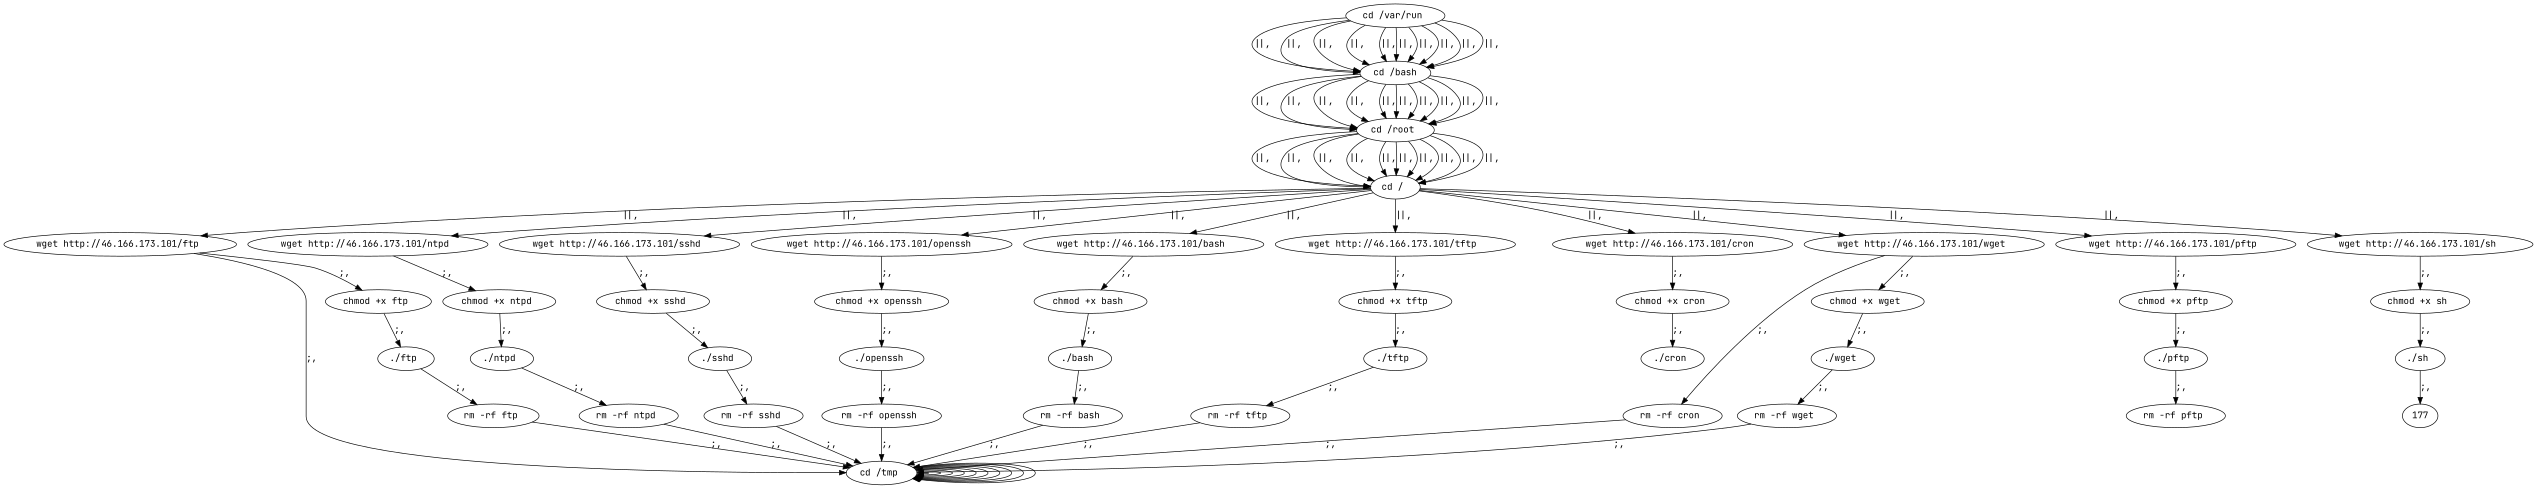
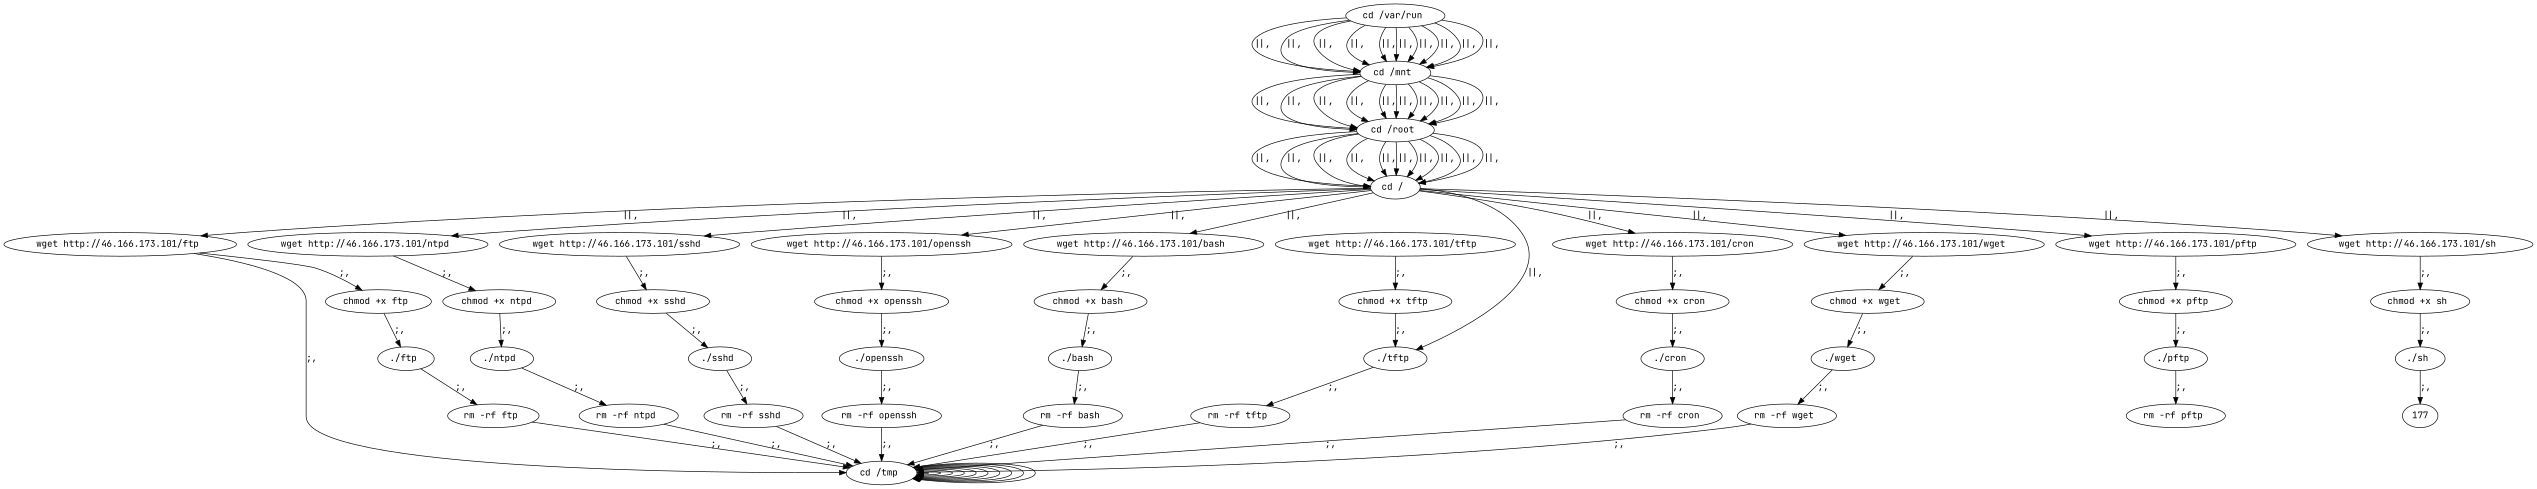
(1395, 73) -> (1395, 73)
(1395, 213) -> (1528, 259)
(1774, 312) -> (1673, 384)
